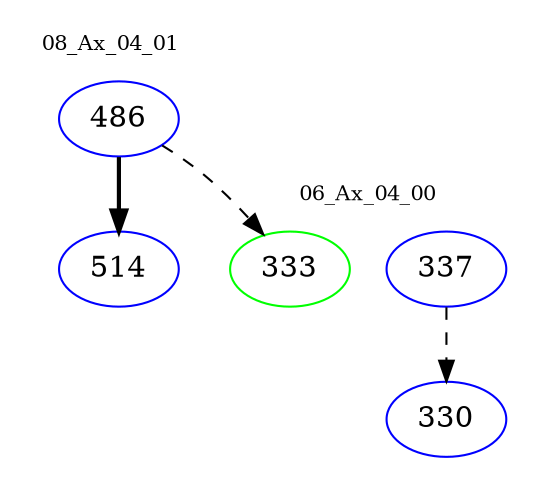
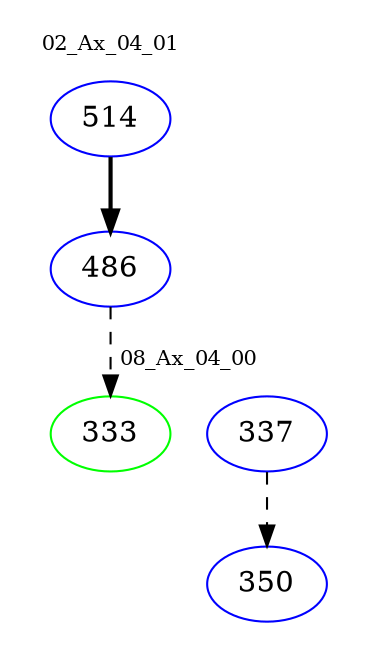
(111, 45) -> (111, 45)
(119, 184) -> (111, 184)
(368, 195) -> (189, 360)
(446, 419) -> (267, 584)
